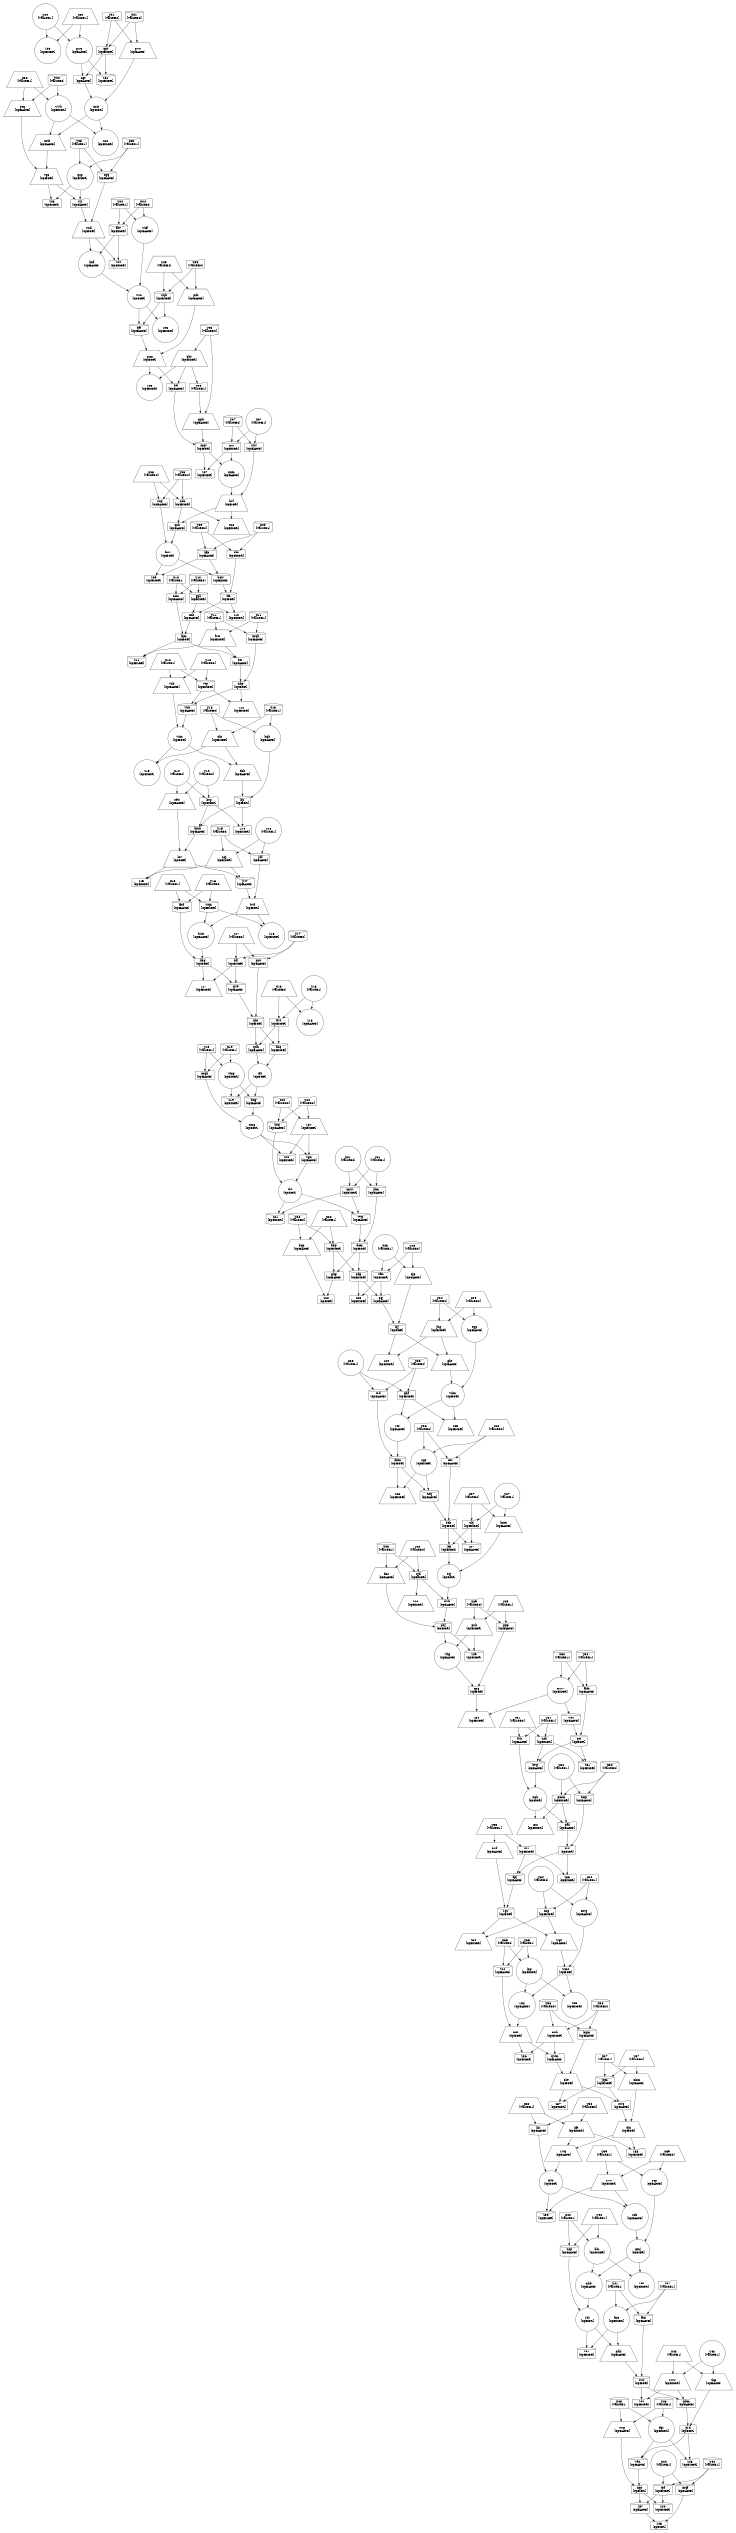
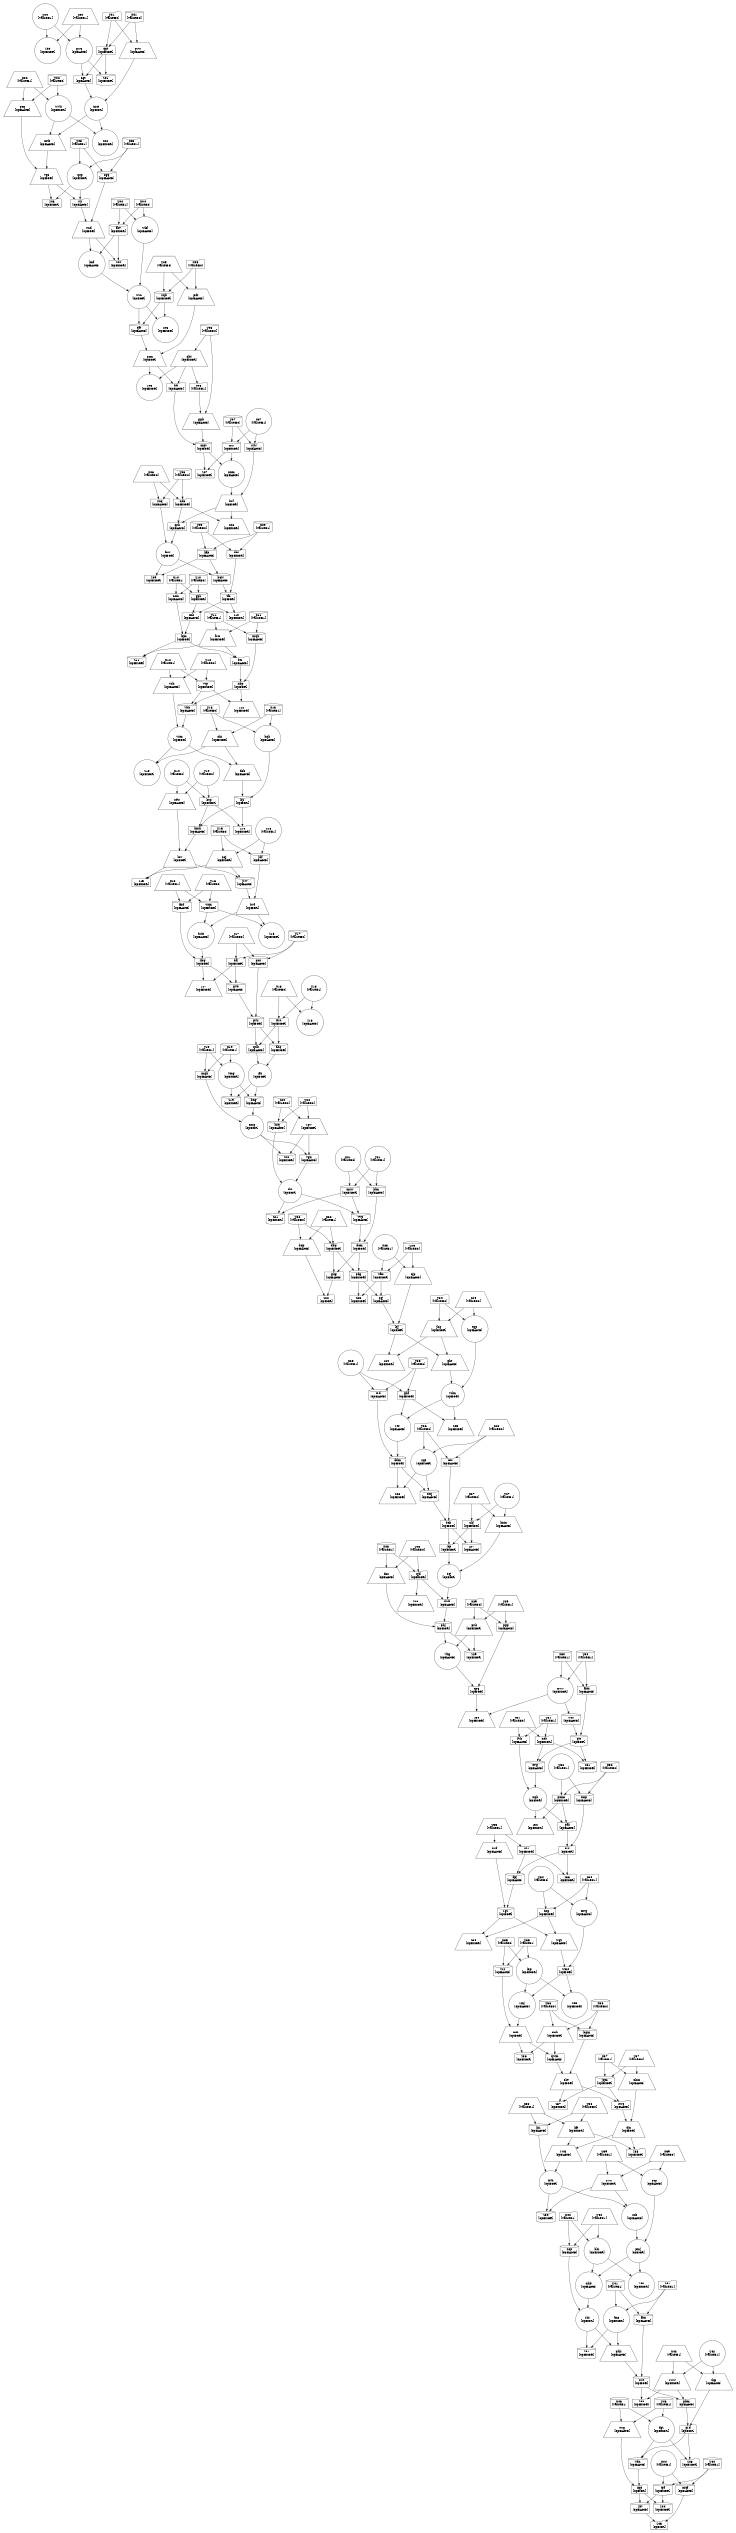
(256, 1022) -> (256, 1022)
